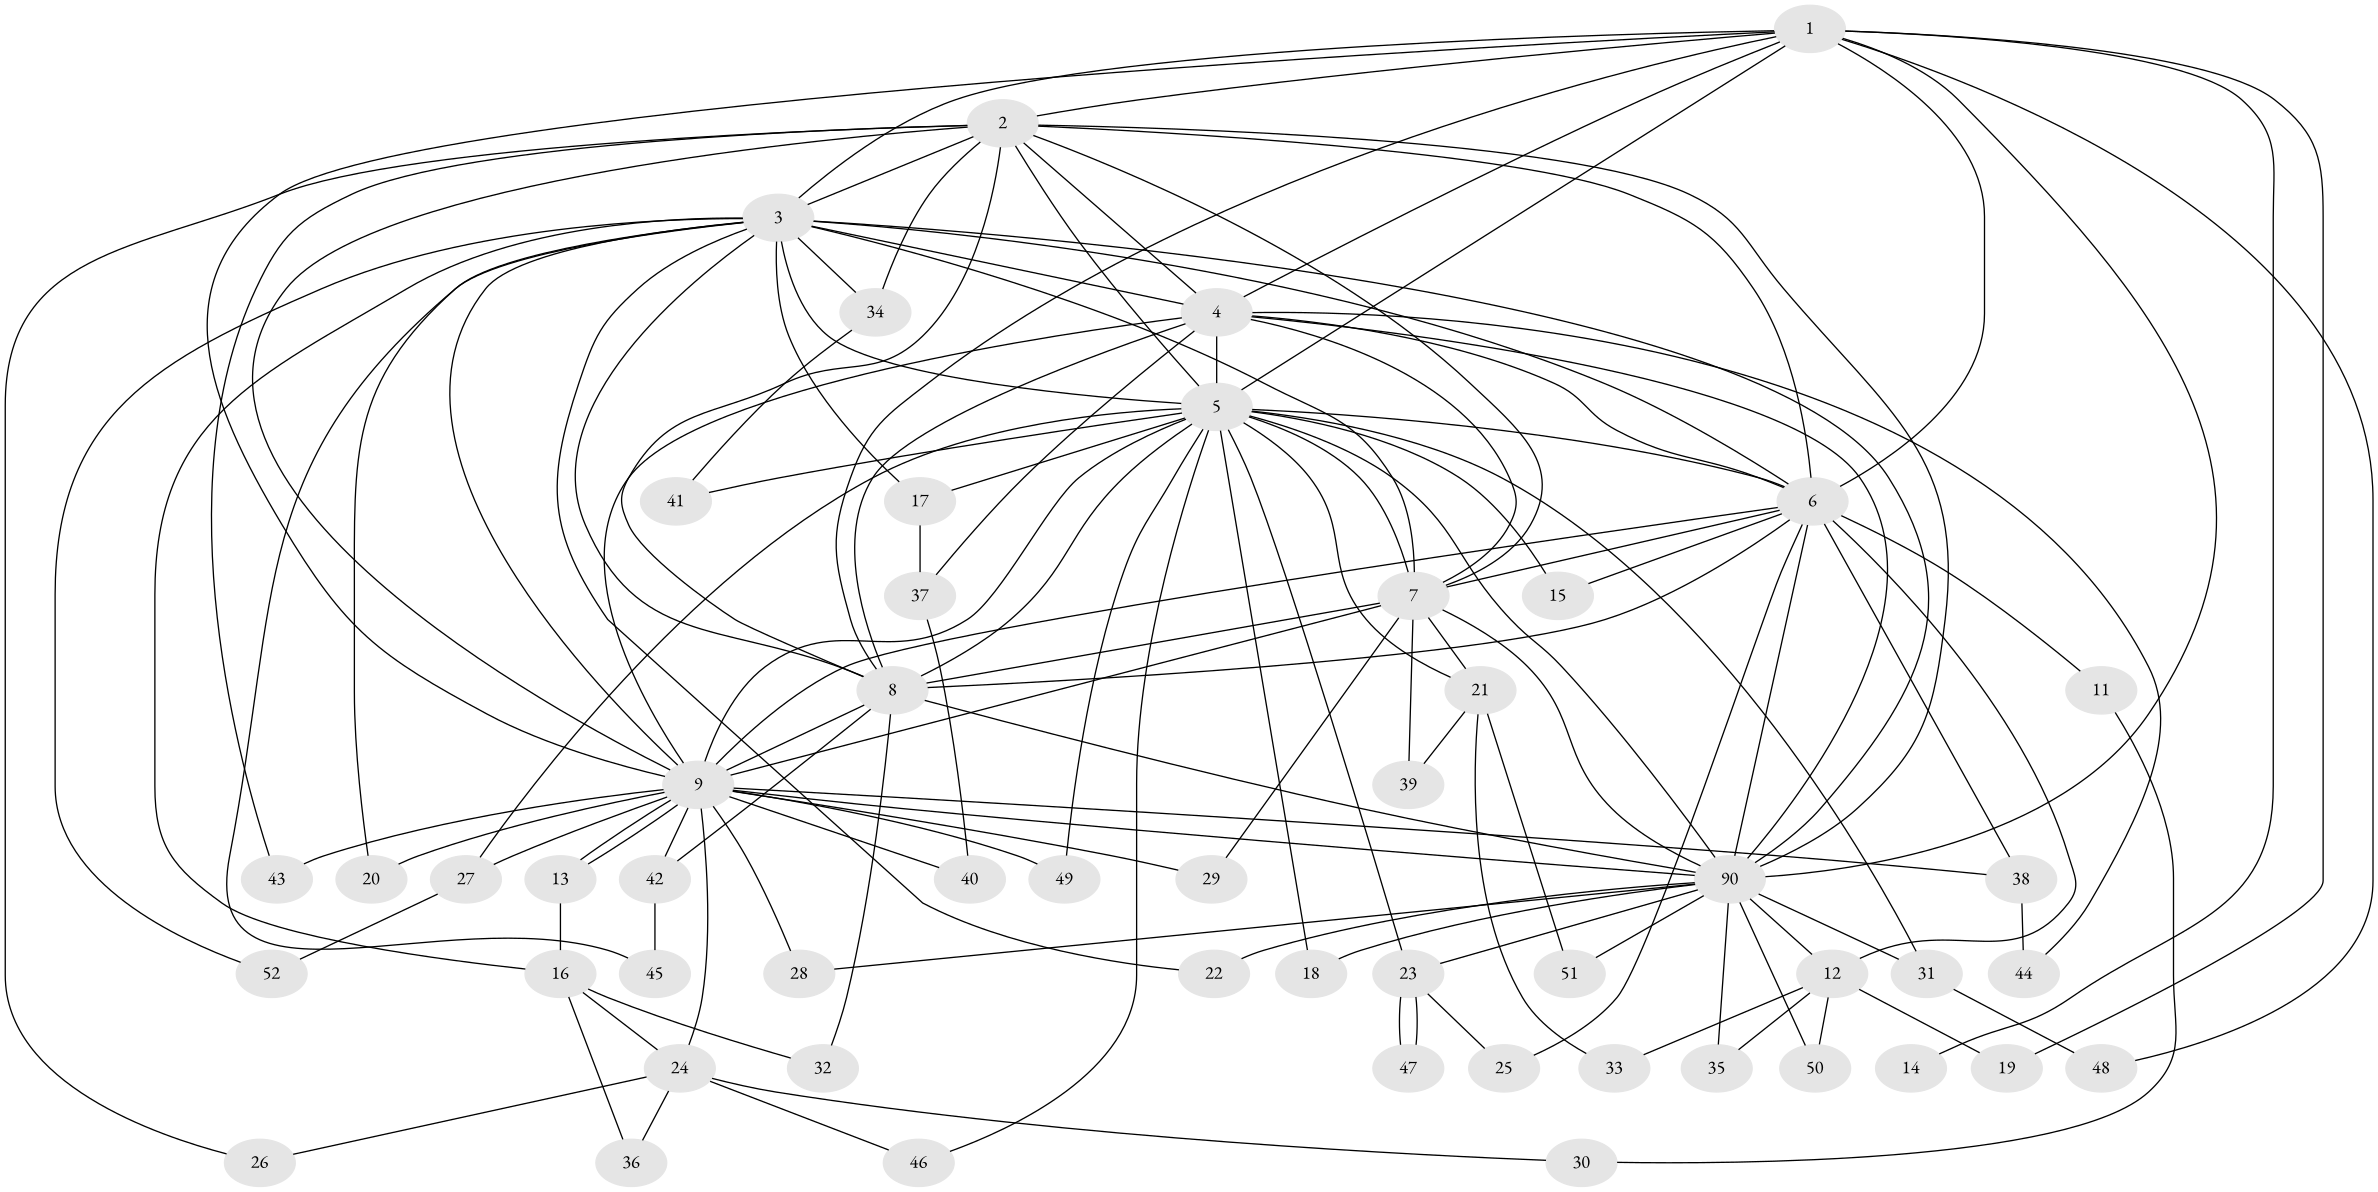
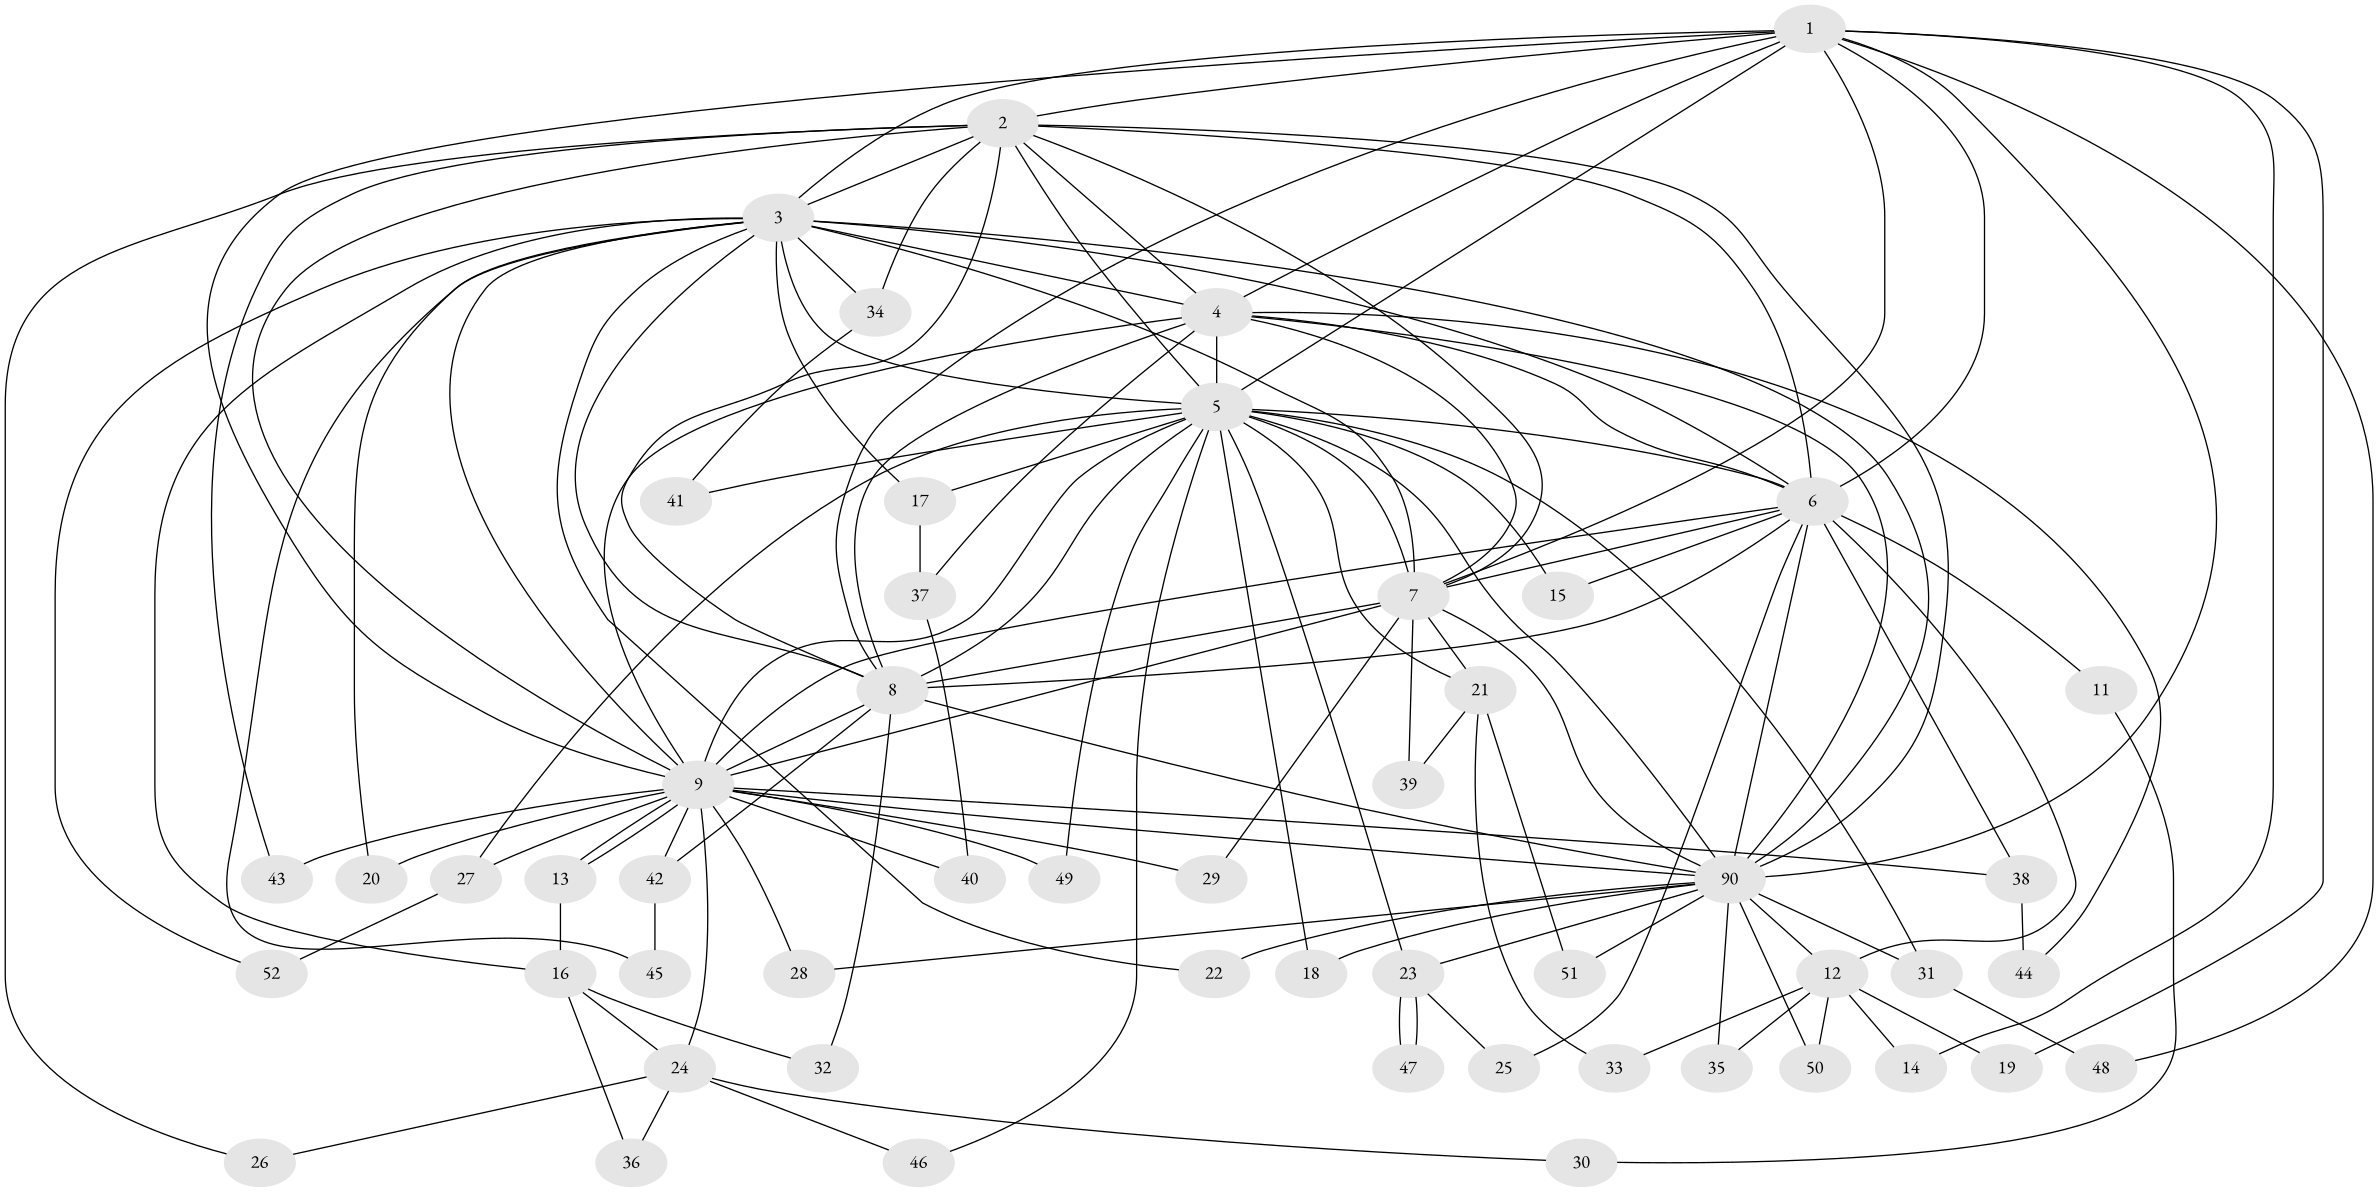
none -> (1839, 386)
none -> (1872, 1021)
